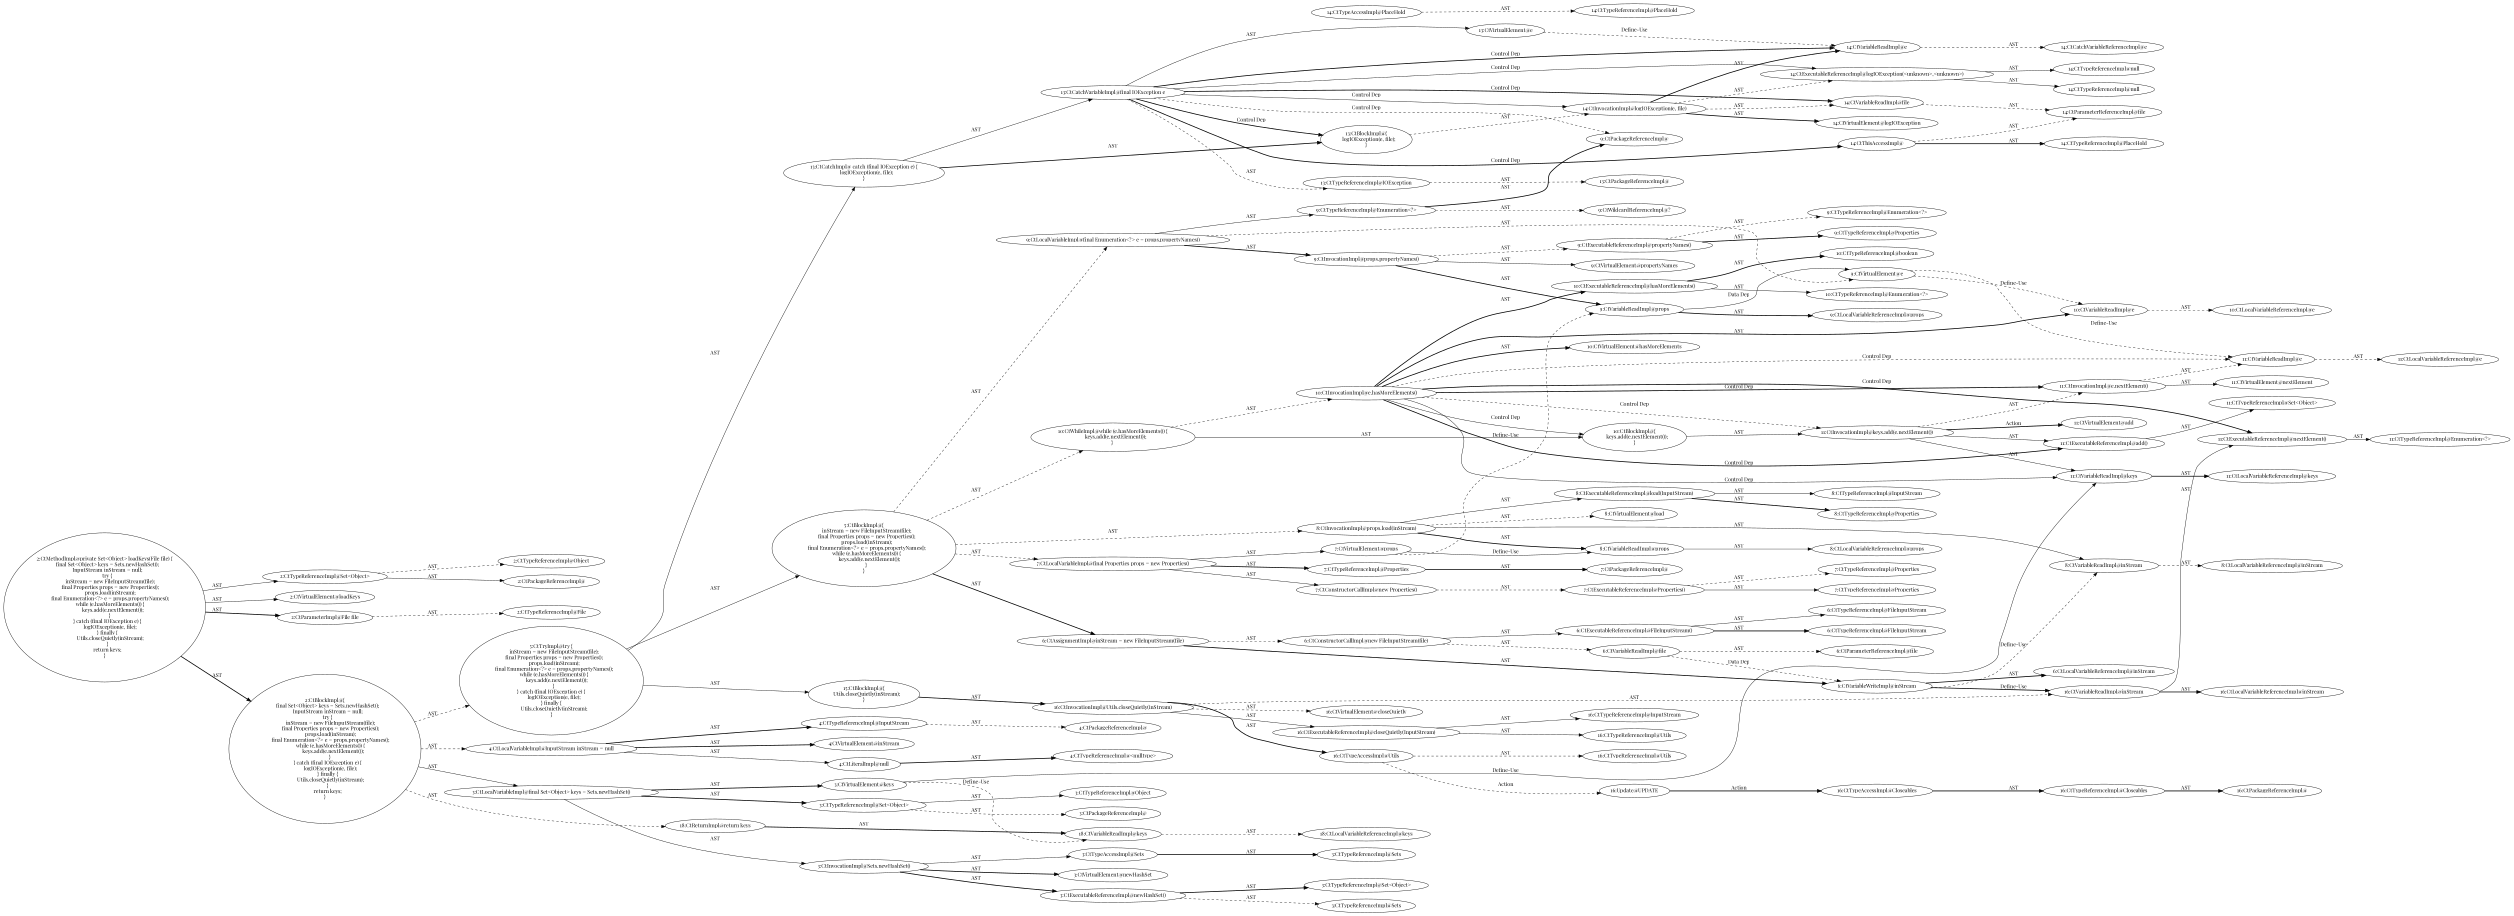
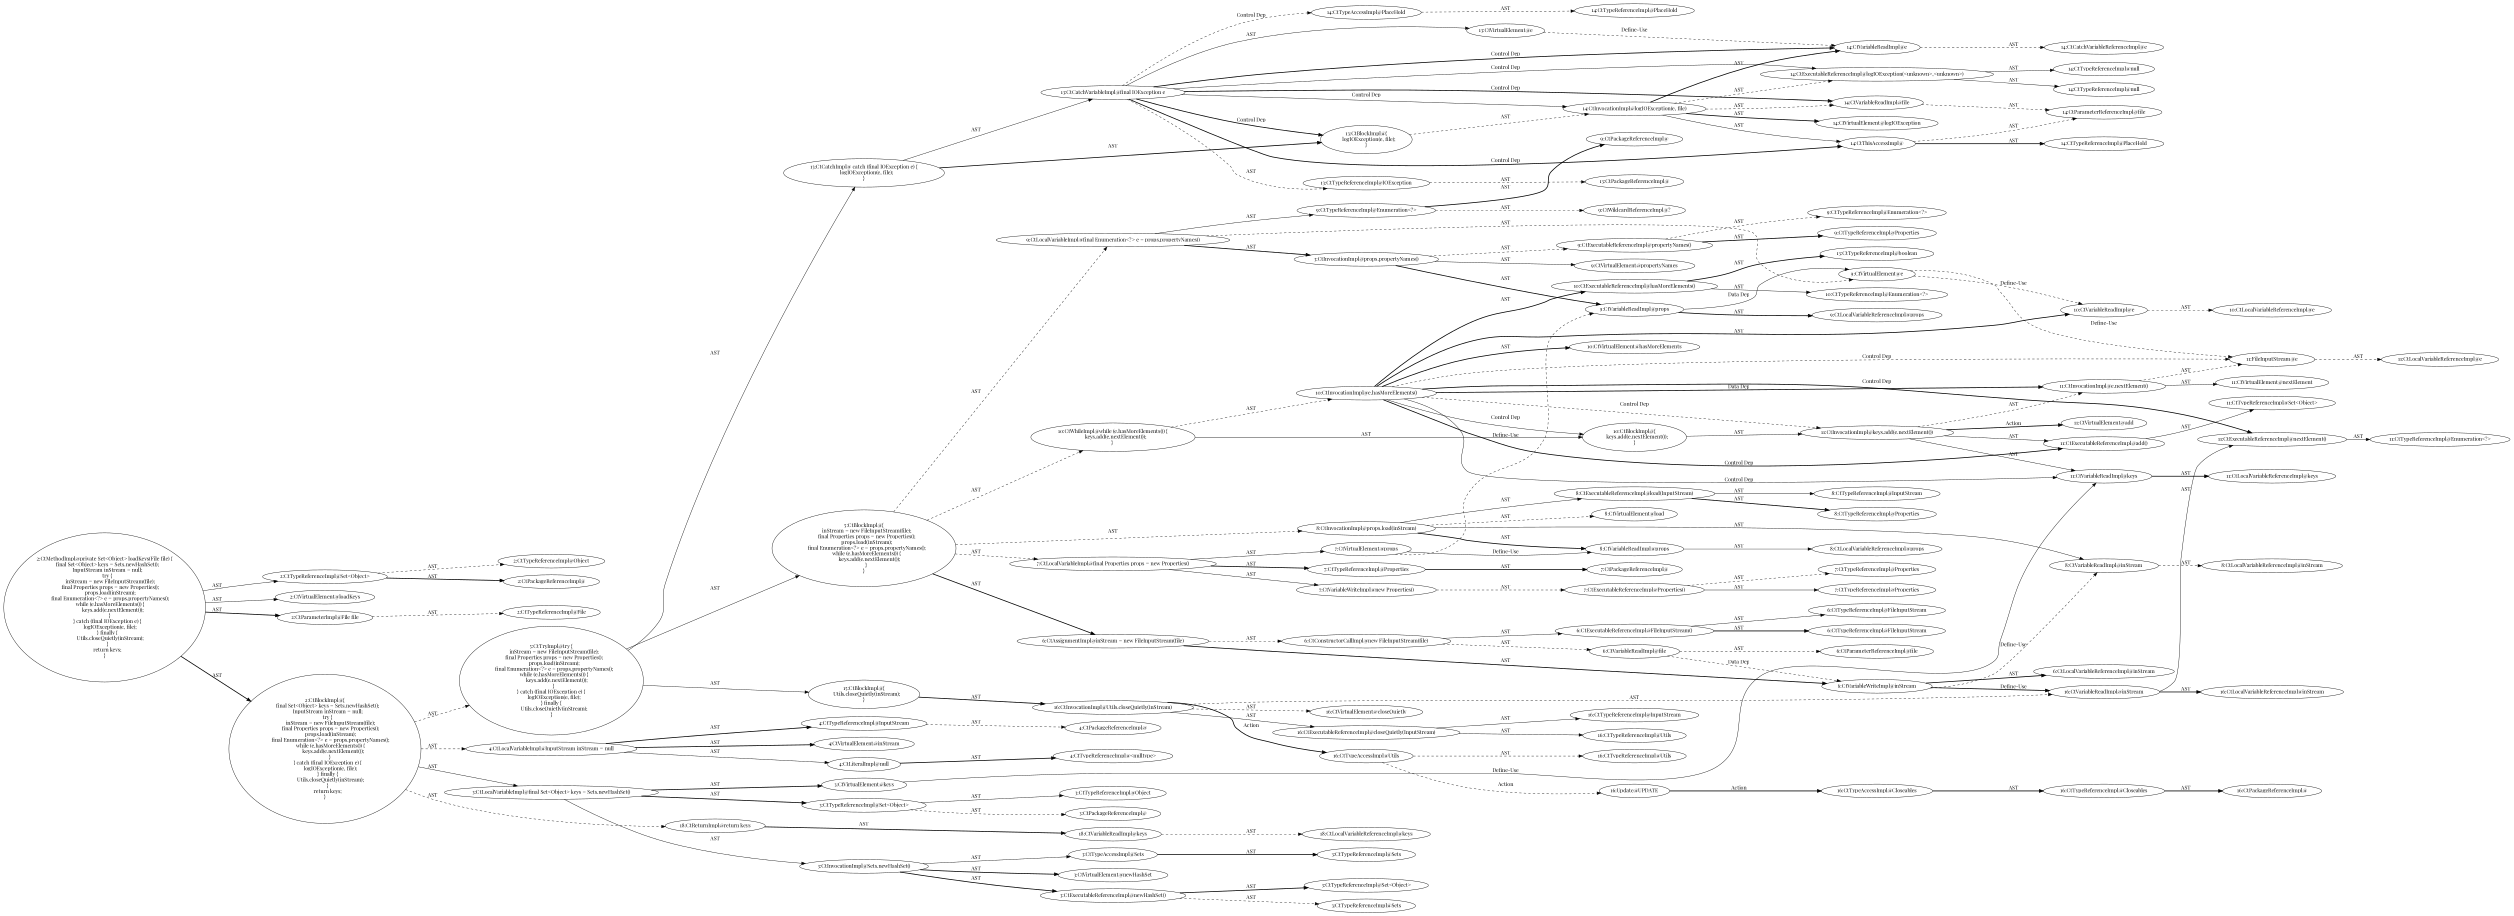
(1380, 112) -> (1210, 35)
none -> (1749, 132)
(1877, 254) -> (1877, 254)
(1366, 259) -> (1366, 259)
(2272, 359) -> (2272, 359)
(1739, 387) -> (1739, 387)
(443, 579) -> (443, 579)
(1366, 590) -> (1366, 590)
(1251, 726) -> (1251, 726)
(992, 810) -> none
